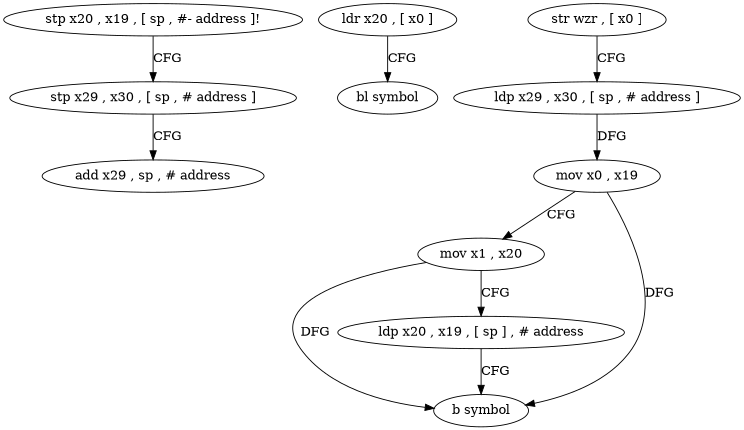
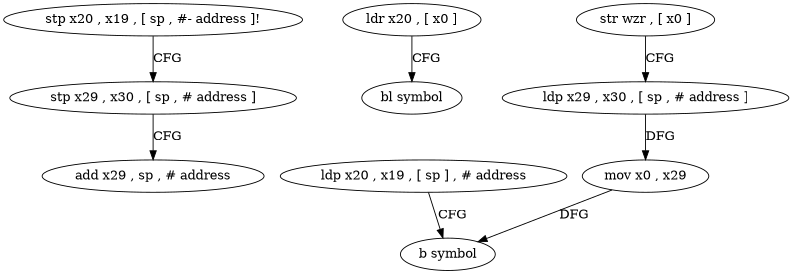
(597, 176) -> (646, 176)
(481, 254) -> none
